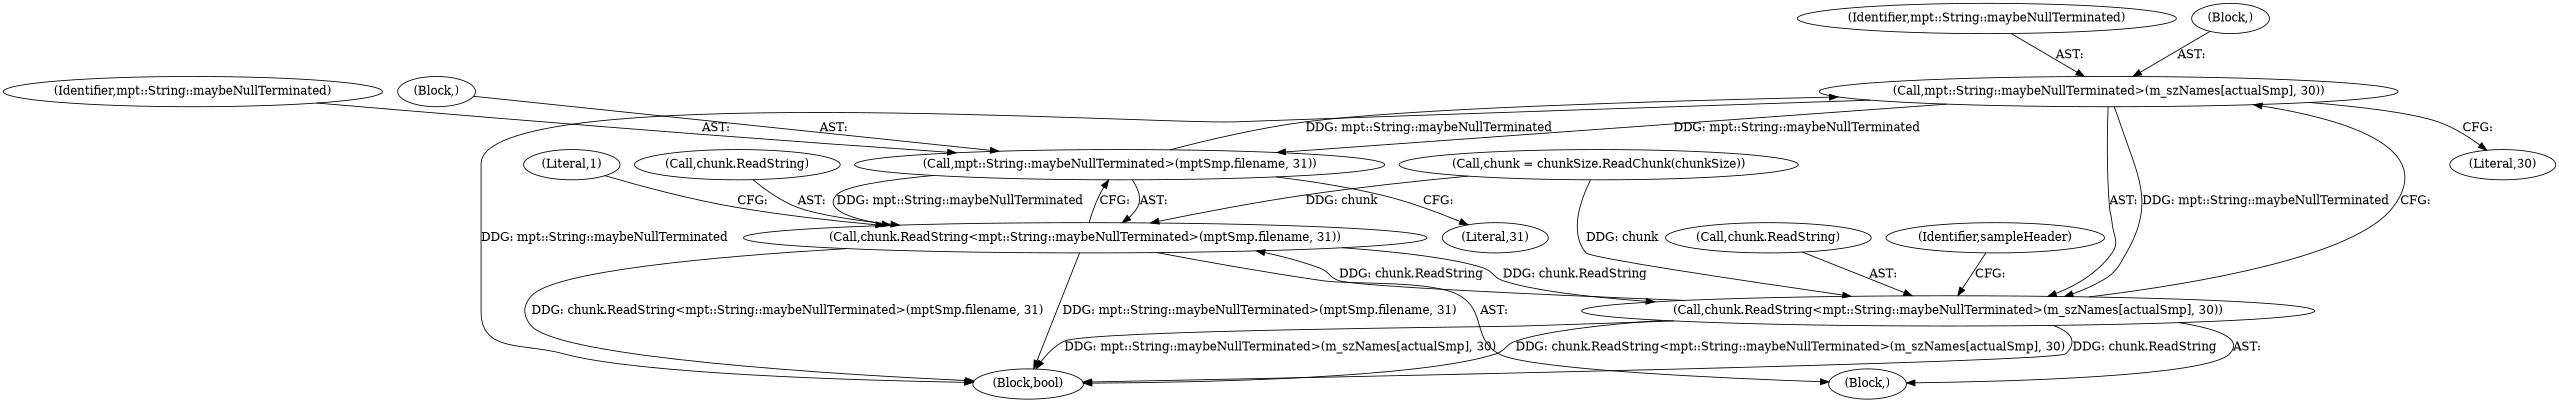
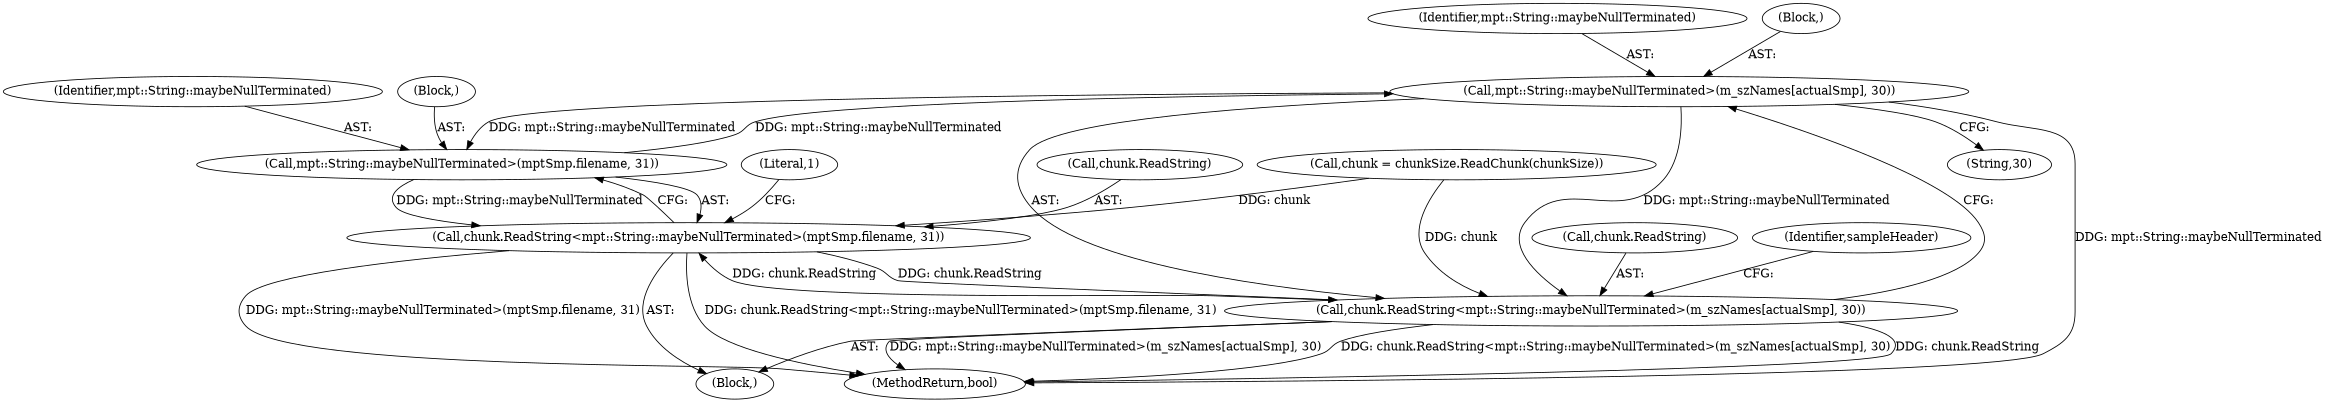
(2503, 165) -> (1999, 165)
(1495, 238) -> none
(1028, 384) -> (935, 384)
